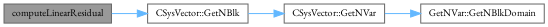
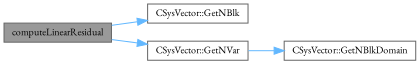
(261, 14) -> (124, 41)
(483, 14) -> (350, 51)
